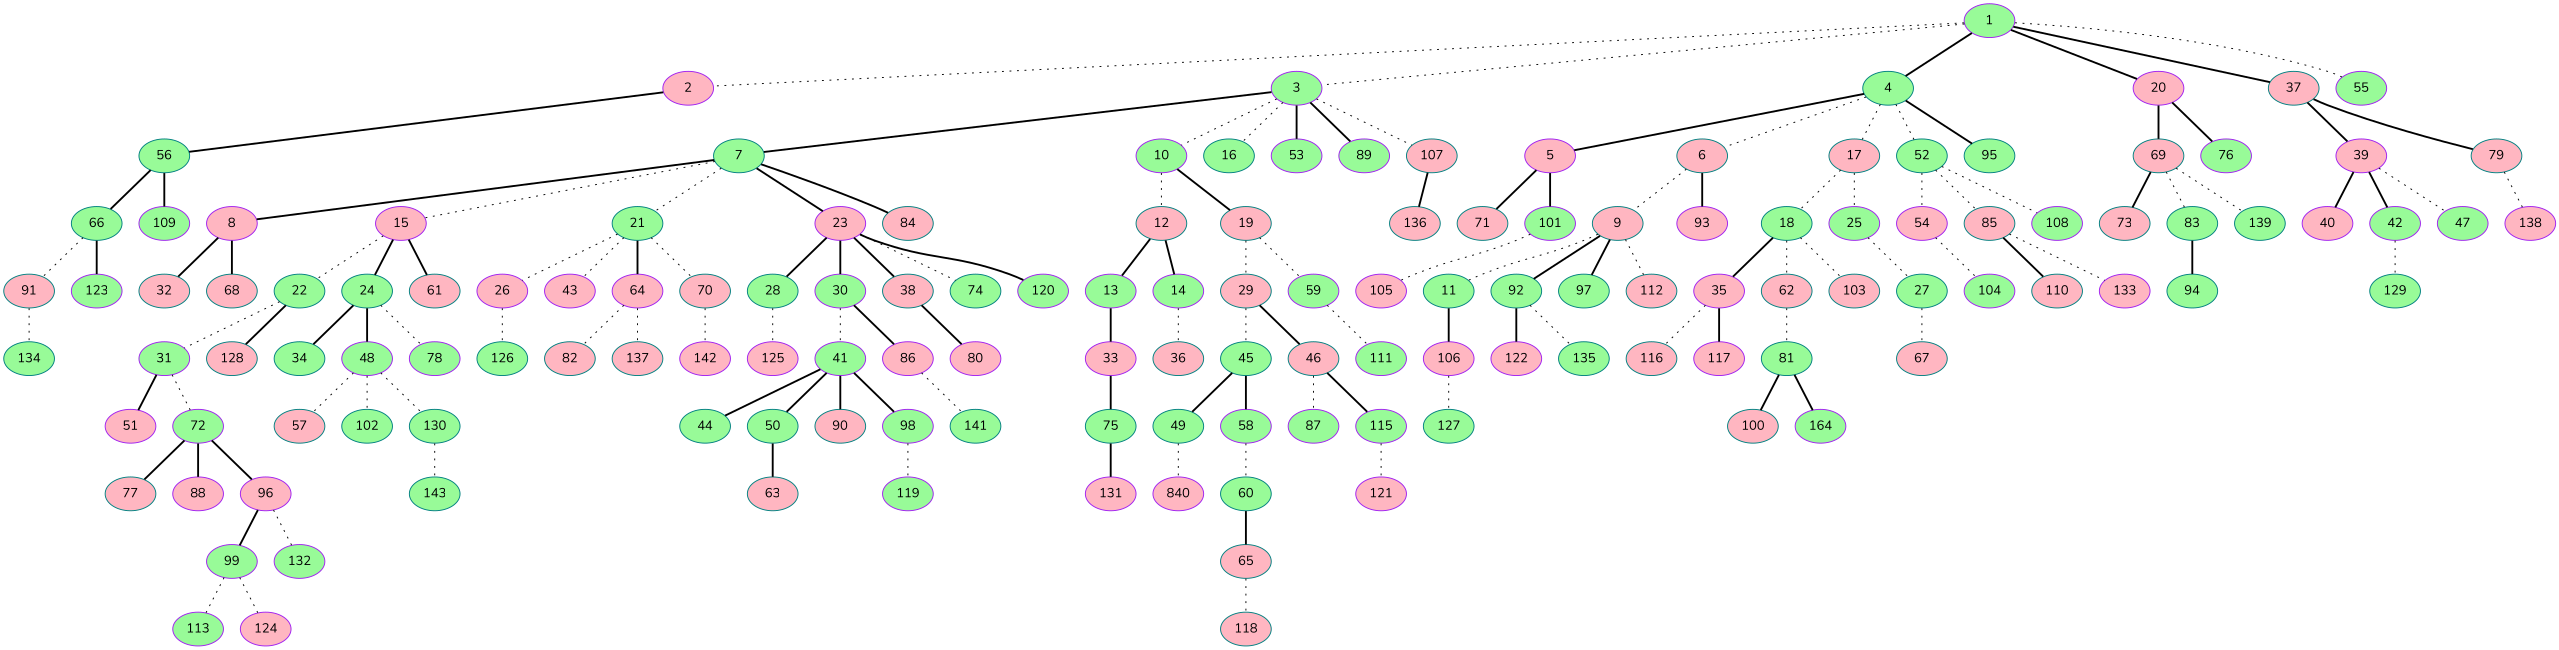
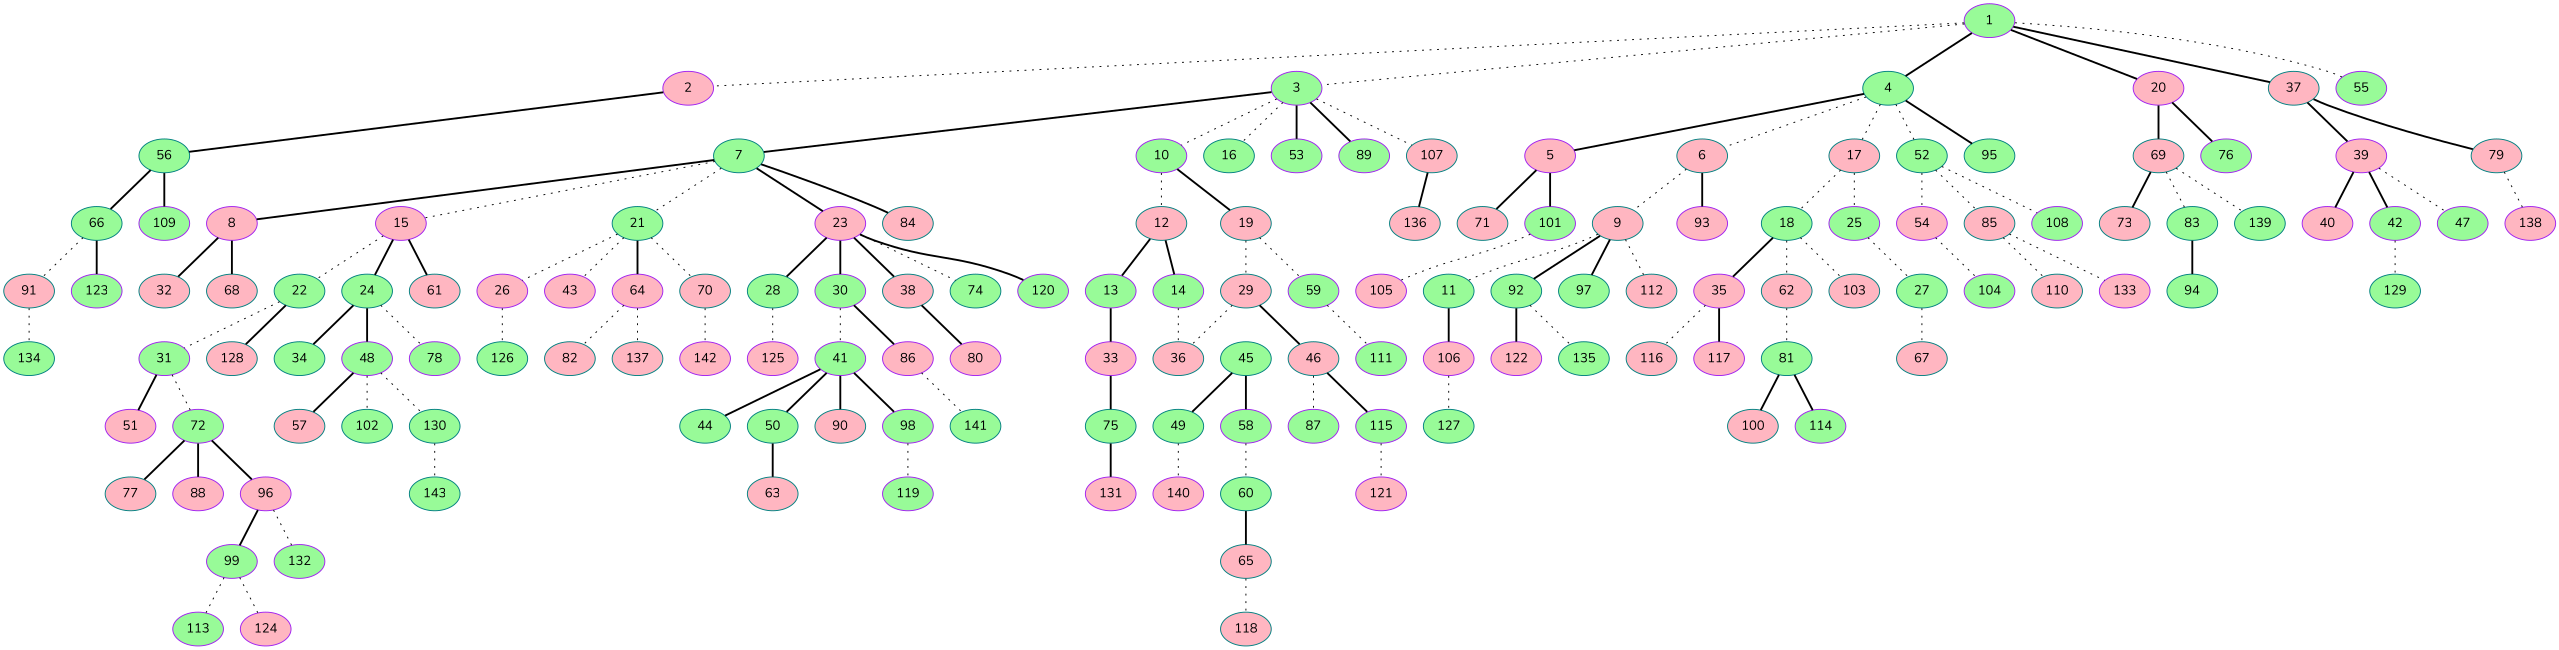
(2023, 257) -> (2023, 257)
(1246, 325) -> (1212, 325)
(333, 392) -> (333, 392)
(1821, 426) -> (1821, 426)
(1178, 494) -> (1178, 494)
